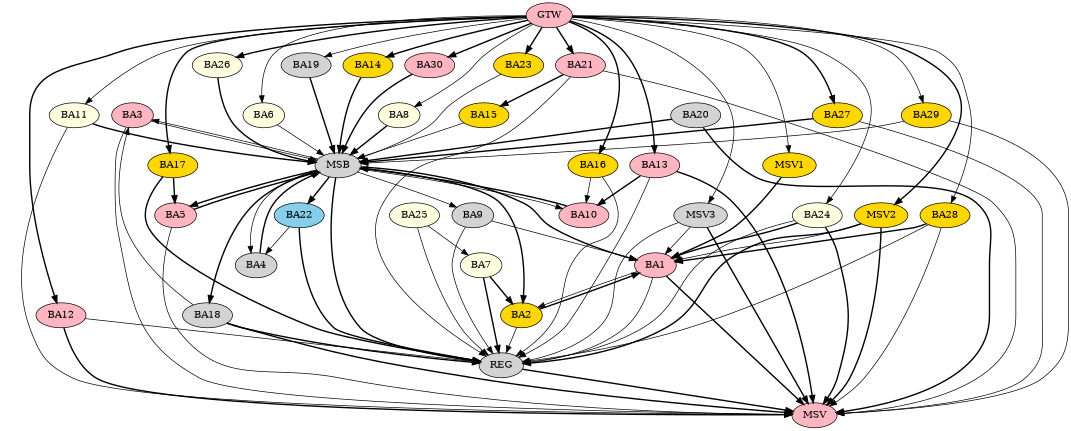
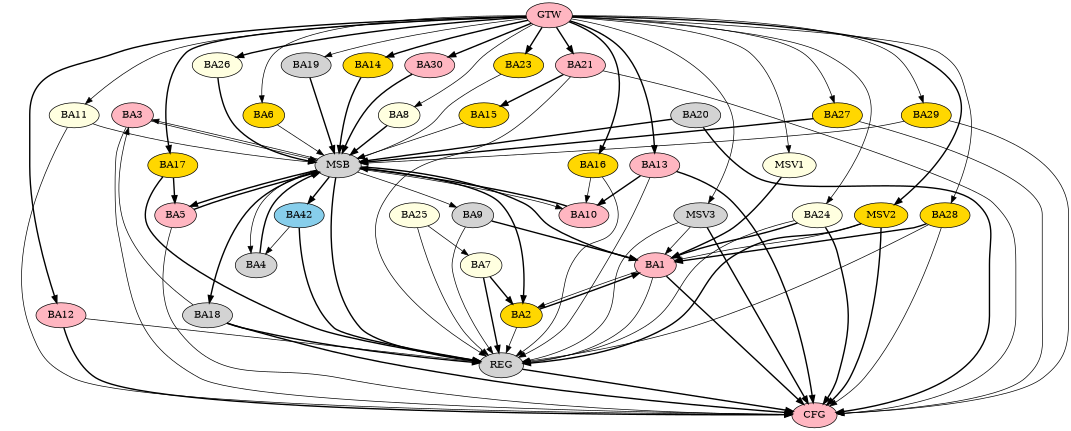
(715, 29) -> (715, 29)
(264, 115) -> (264, 115)
(200, 147) -> (200, 147)
(789, 165) -> (789, 165)
(299, 215) -> (299, 215)
(561, 239) -> (561, 239)
(814, 415) -> (814, 415)
